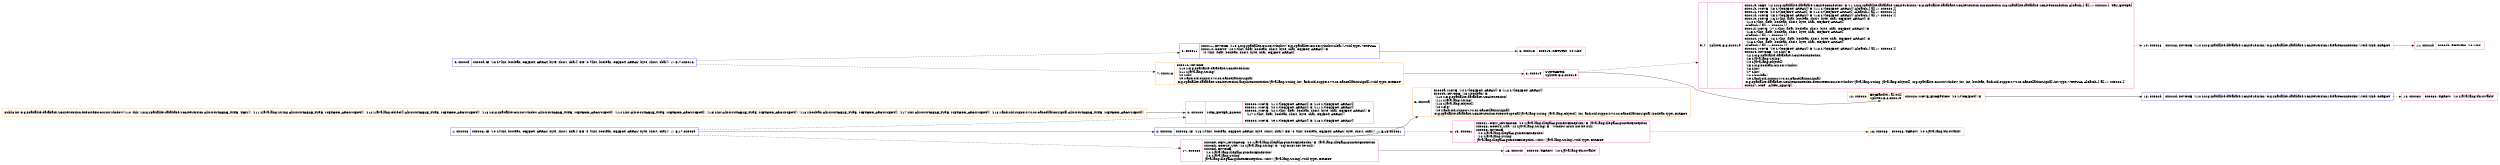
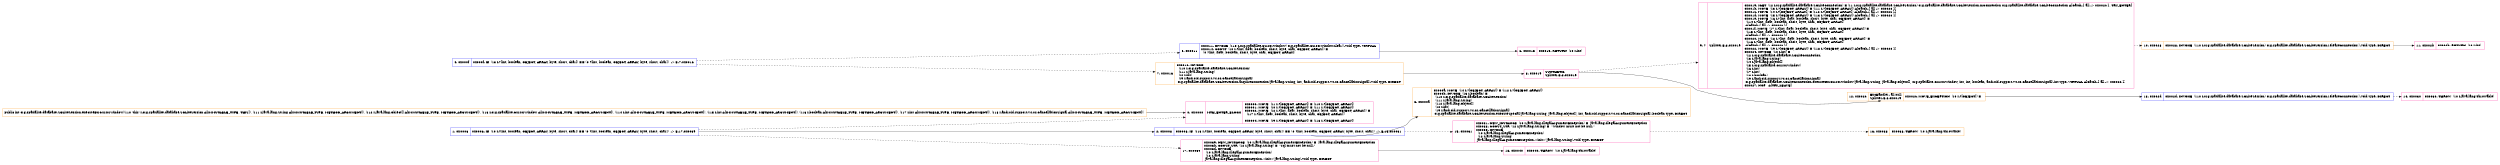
(1772, 65) -> (1773, 65)
(1442, 107) -> (1441, 107)
